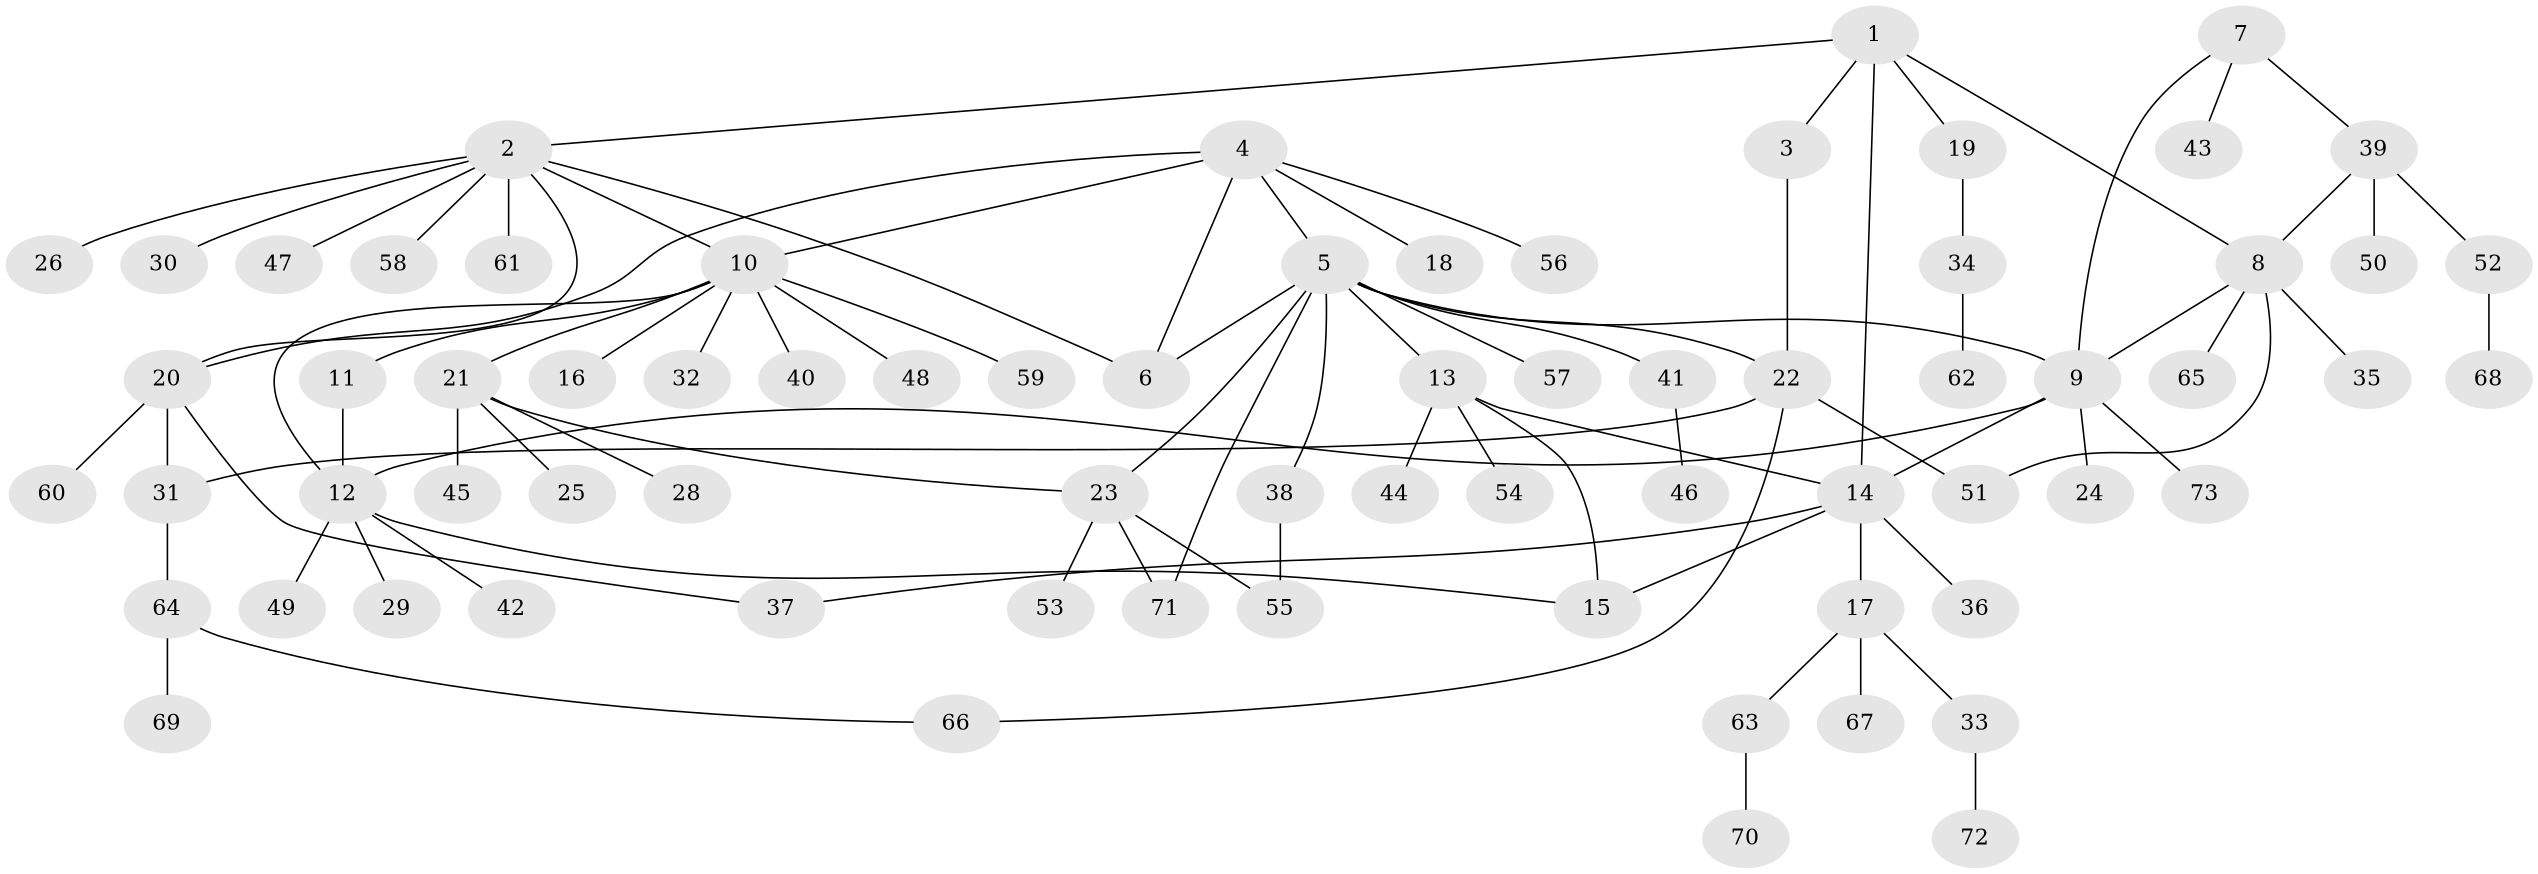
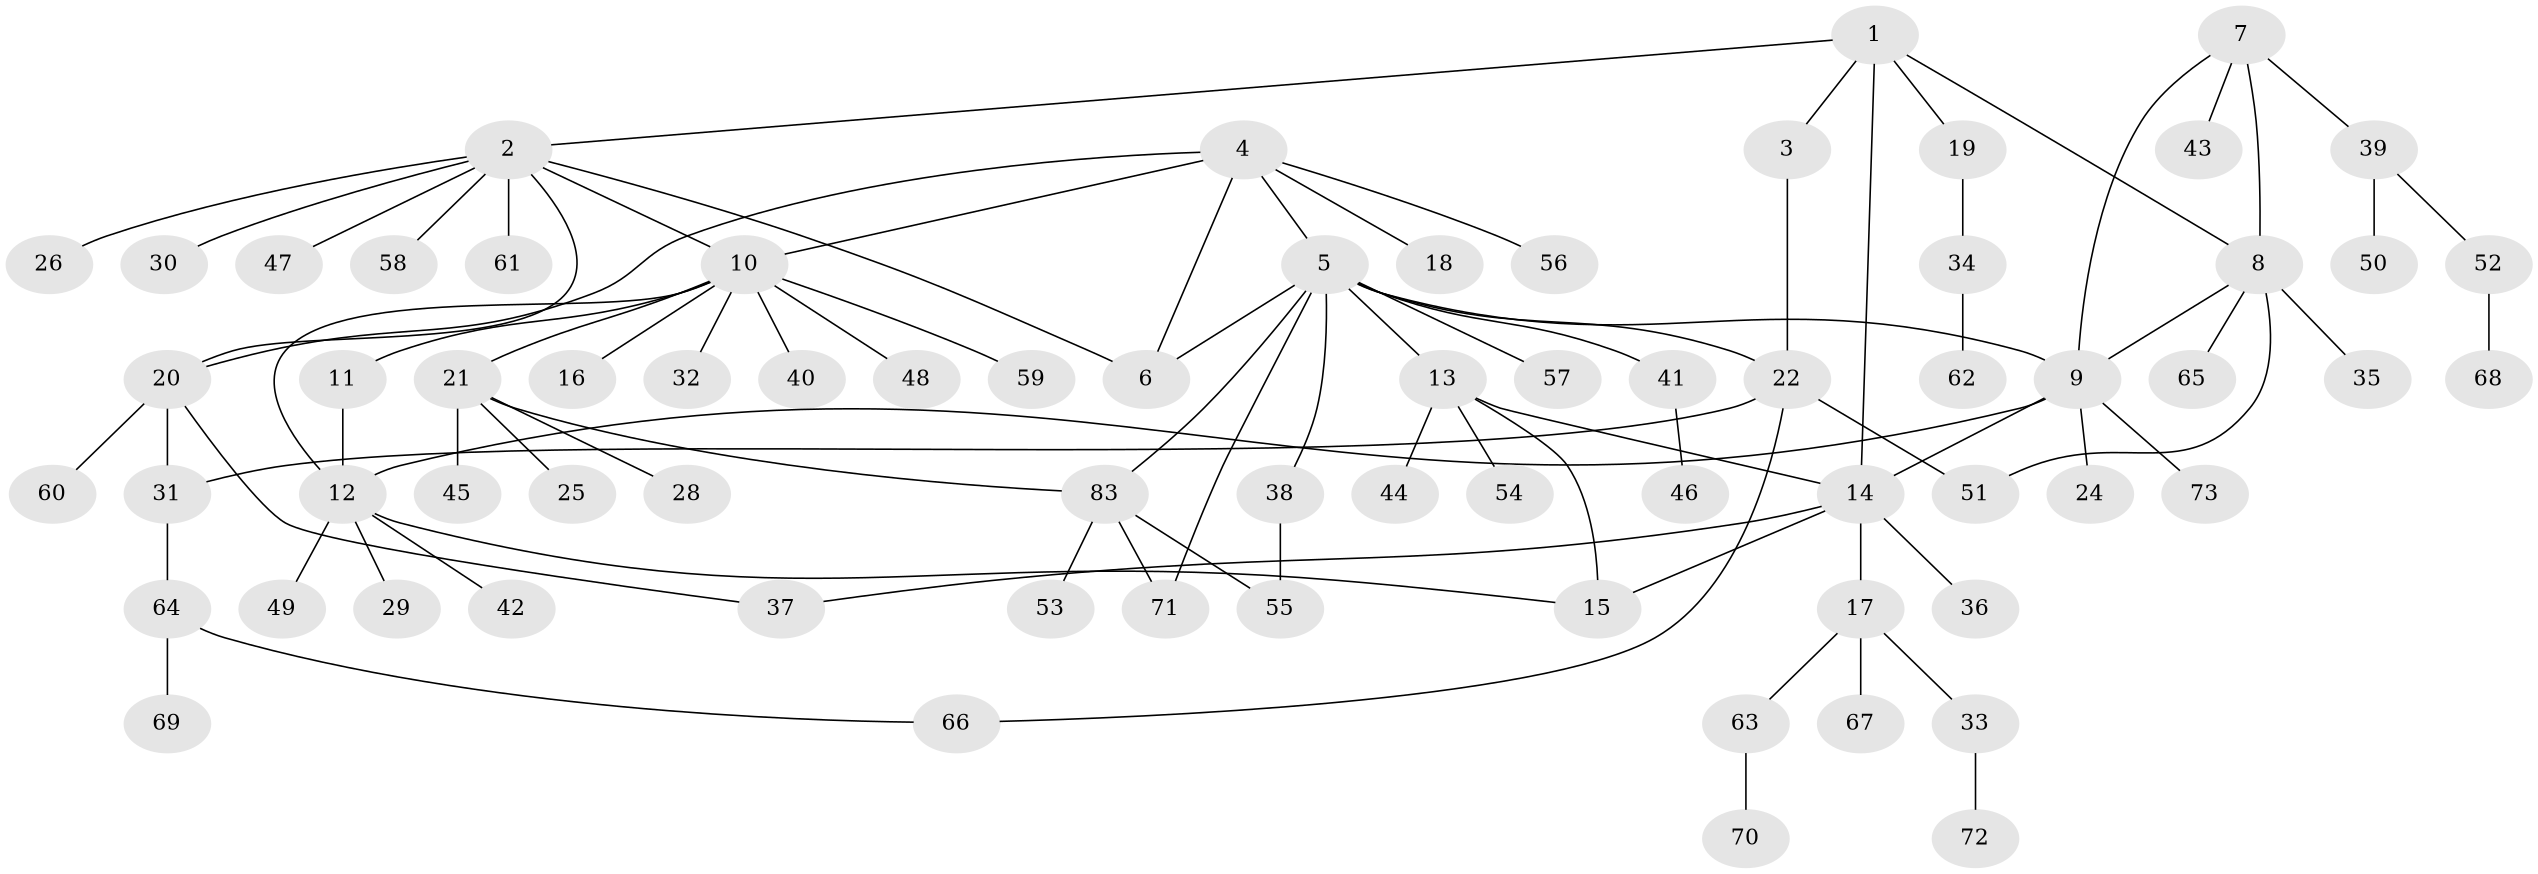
(2317, 207) -> (2258, 150)
(1105, 494) -> (1105, 494)
